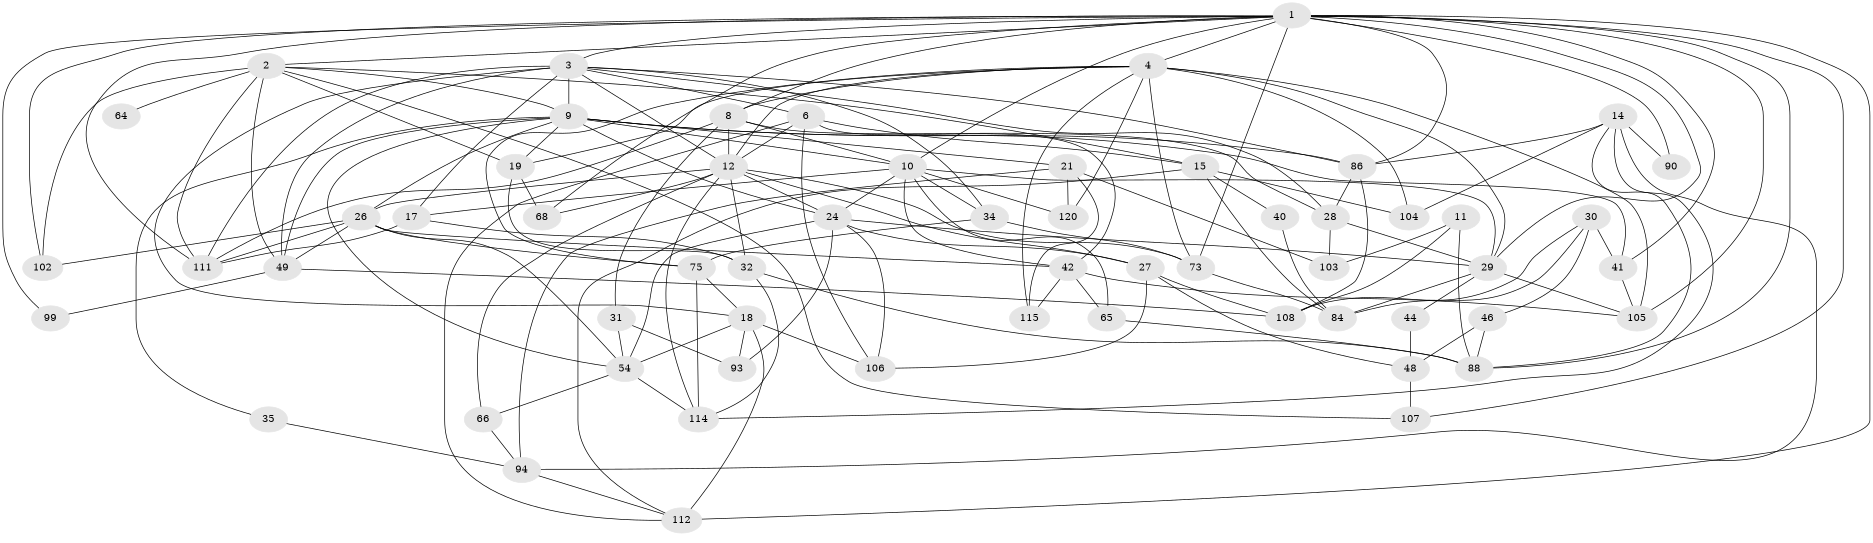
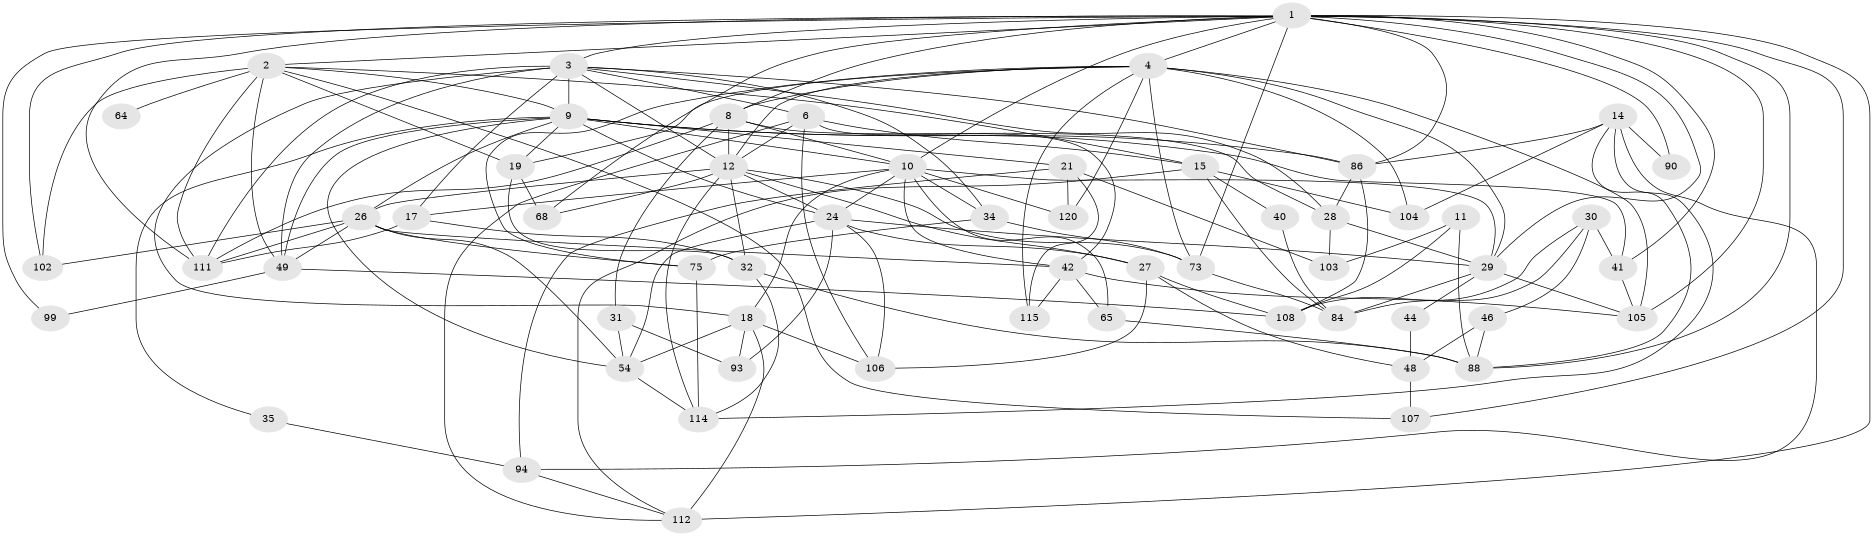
(722, 293) -> (798, 214)
(483, 419) -> none
